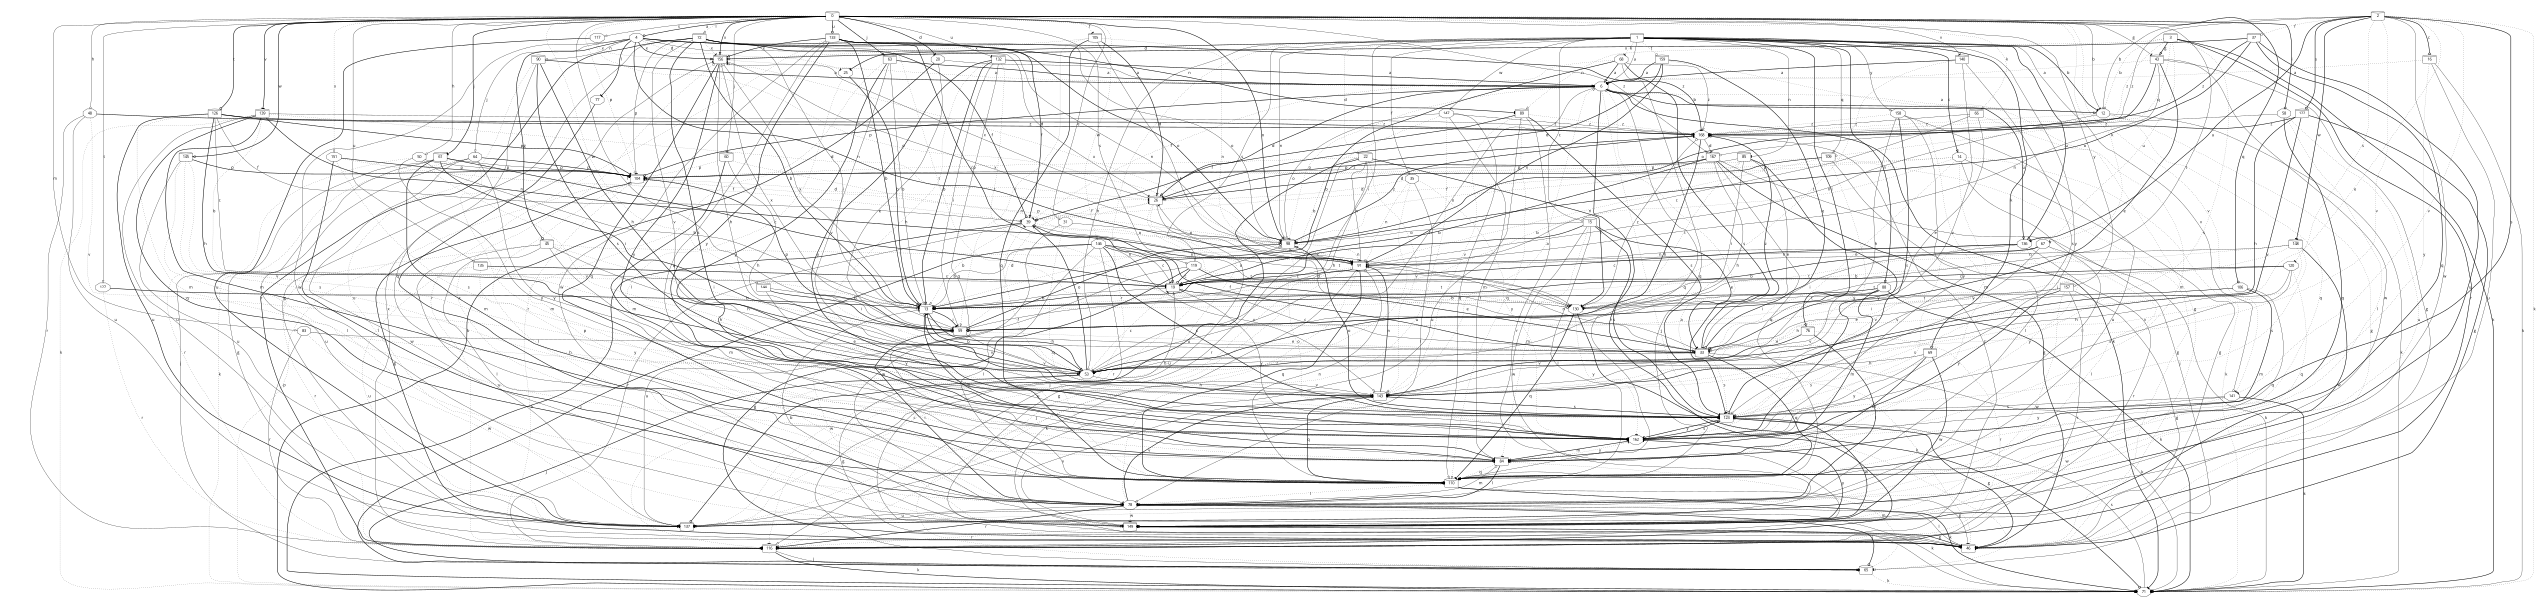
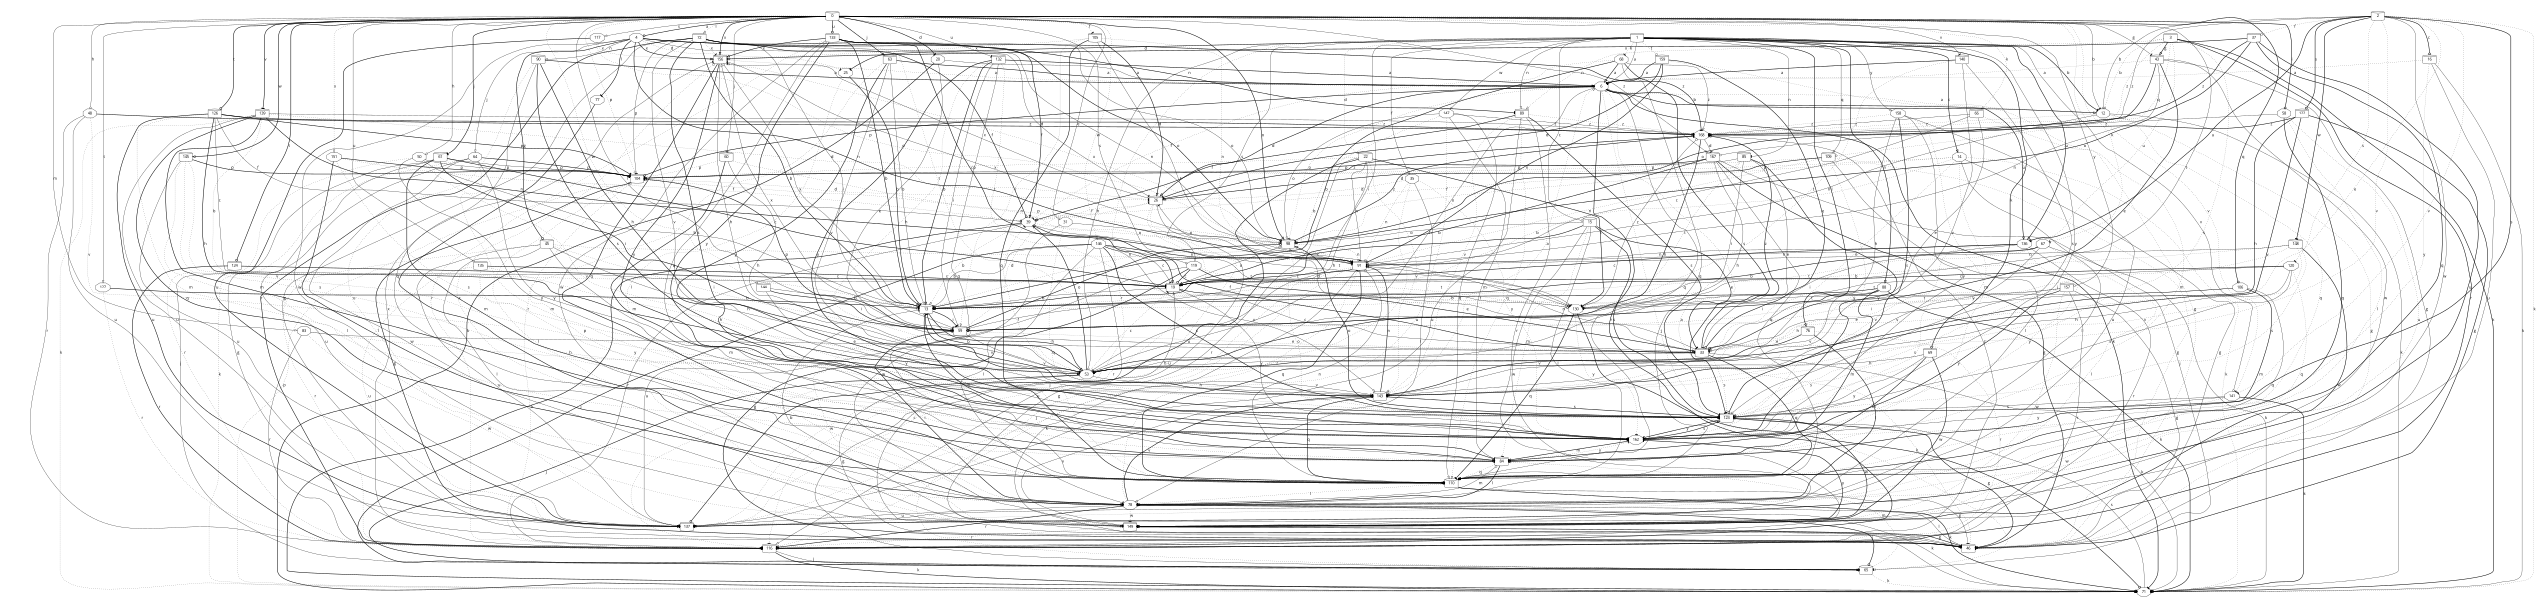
(1365, 45) -> (1562, 45)
none -> (235, 266)
